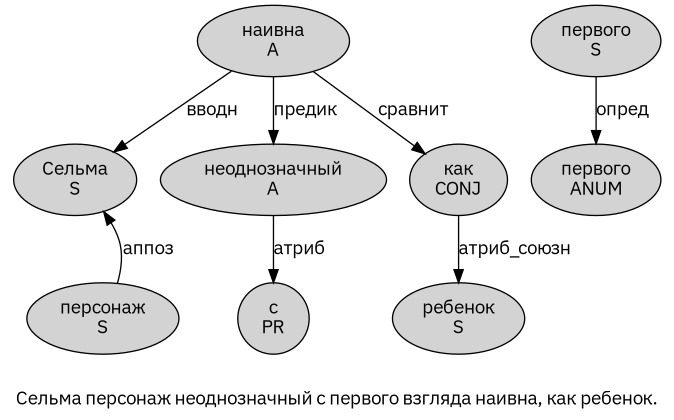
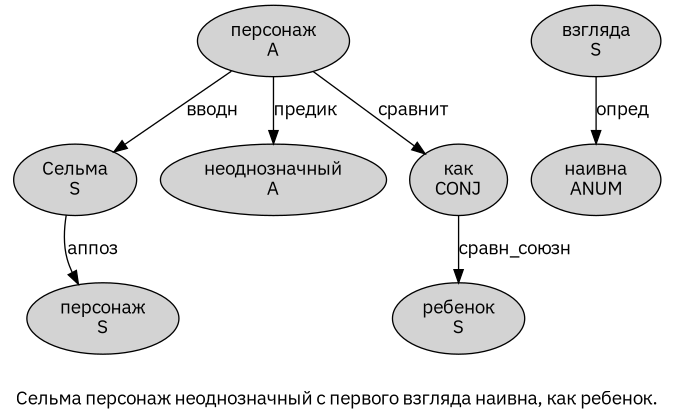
(273, 41) -> (273, 41)
(596, 41) -> (596, 41)
(596, 180) -> (596, 180)
(515, 249) -> (515, 249)
(121, 252) -> (65, 244)
(273, 318) -> none
